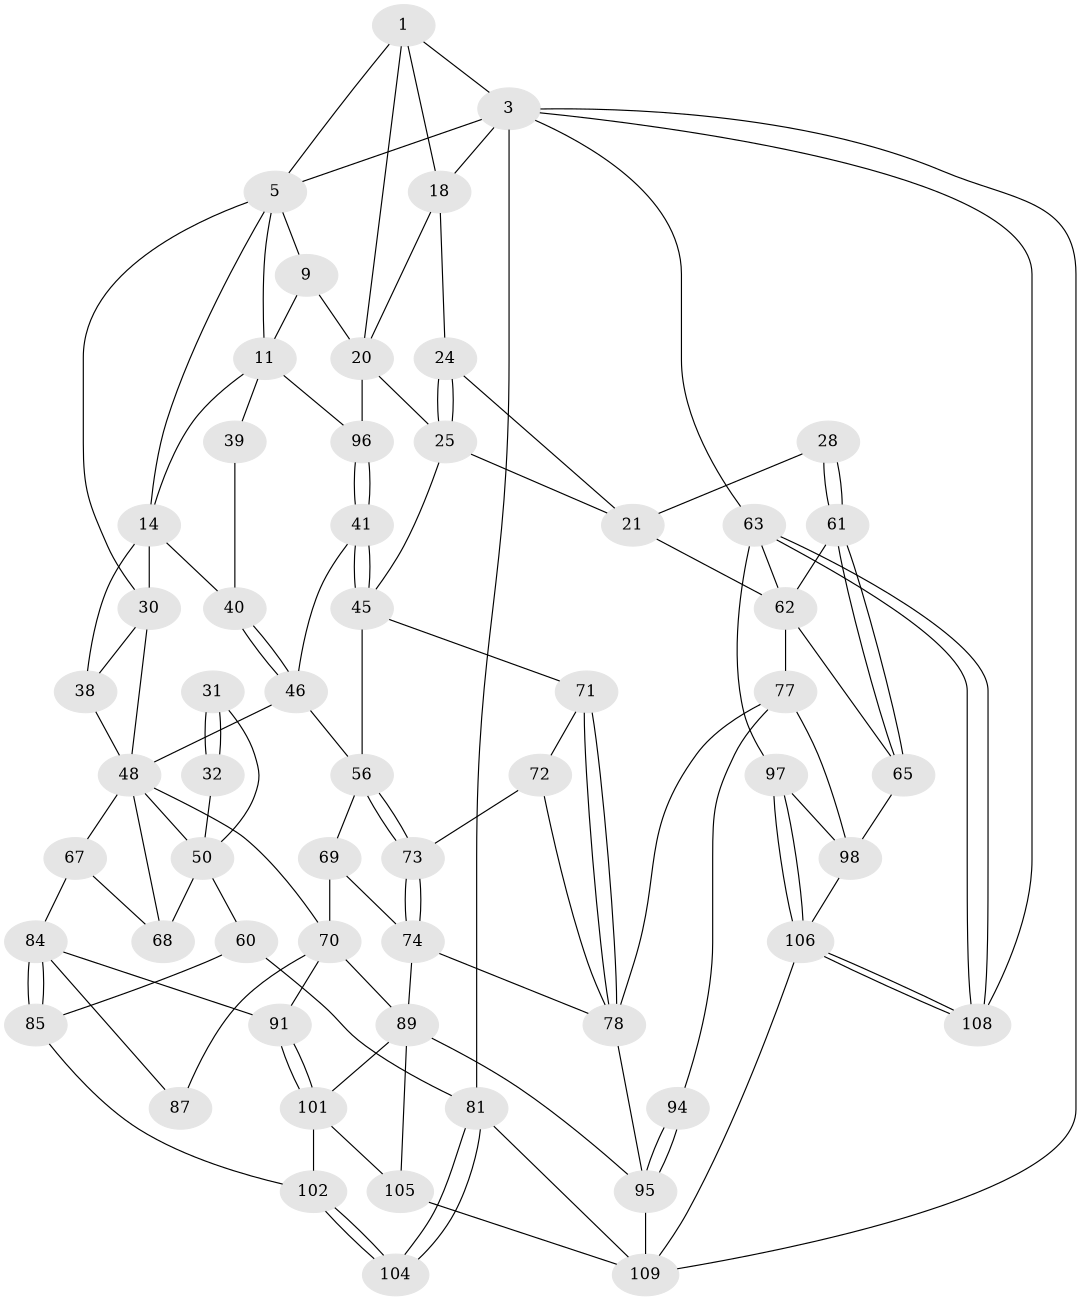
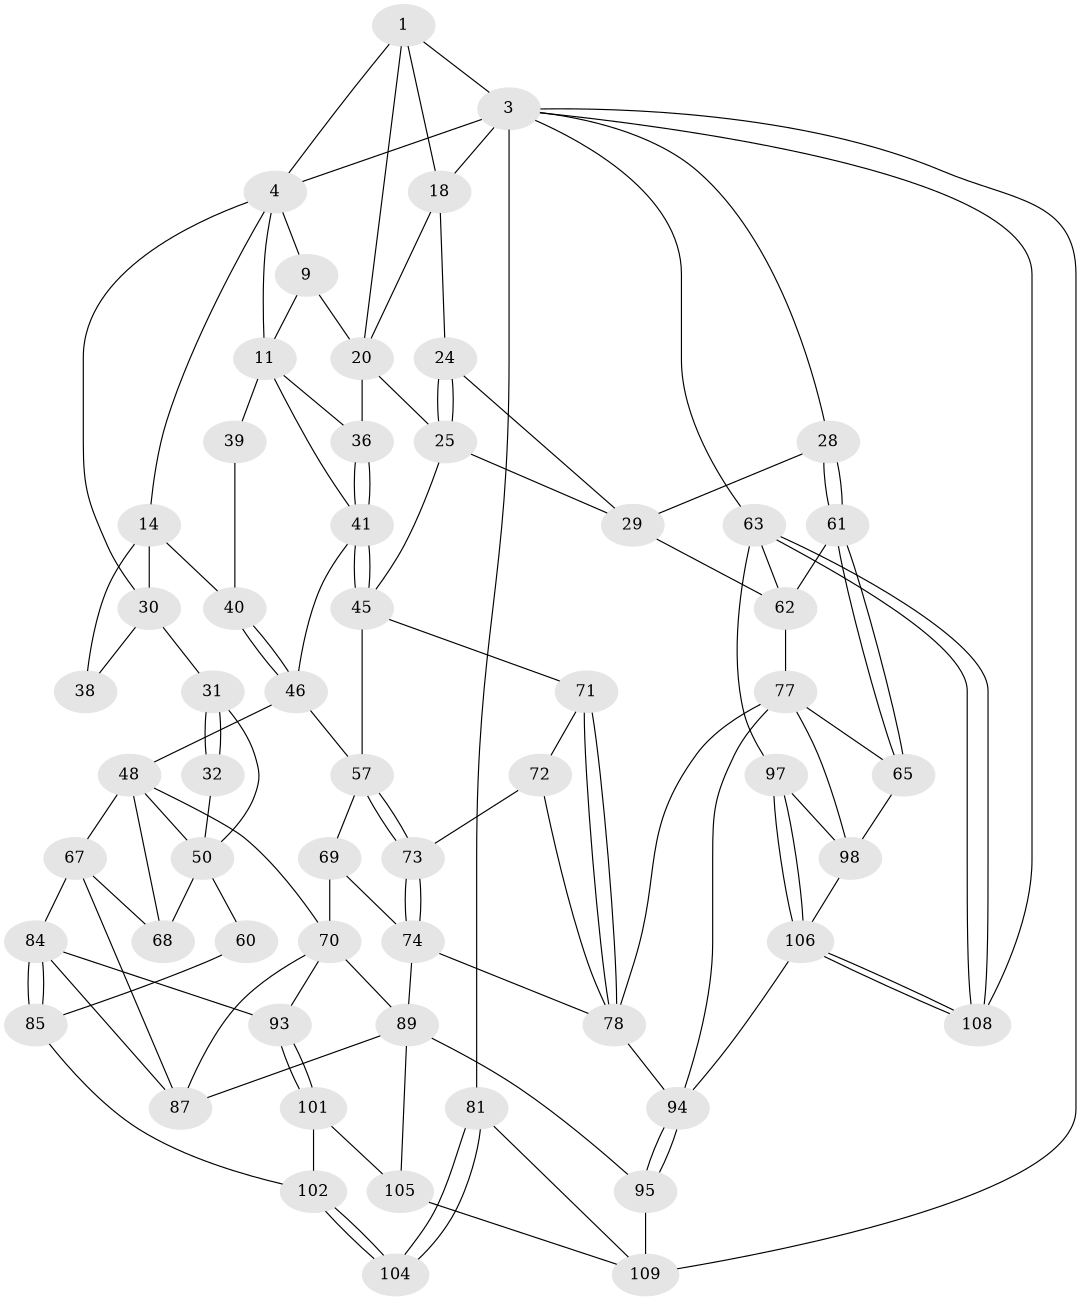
(275, 192) -> (275, 192)
none -> (736, 214)
(187, 431) -> (309, 444)
(362, 442) -> (362, 442)
(633, 525) -> (633, 525)
(139, 692) -> (181, 650)
(845, 692) -> (845, 734)
(108, 734) -> none
(362, 775) -> (362, 775)
none -> (128, 983)
(280, 1025) -> (280, 1025)
(353, 1035) -> none
(361, 1067) -> (281, 1071)
(630, 1108) -> (646, 1067)
(735, 1113) -> (743, 1027)
